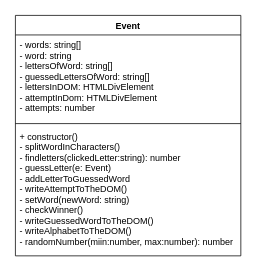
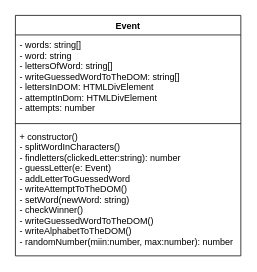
(58, 45) -> (58, 45)
